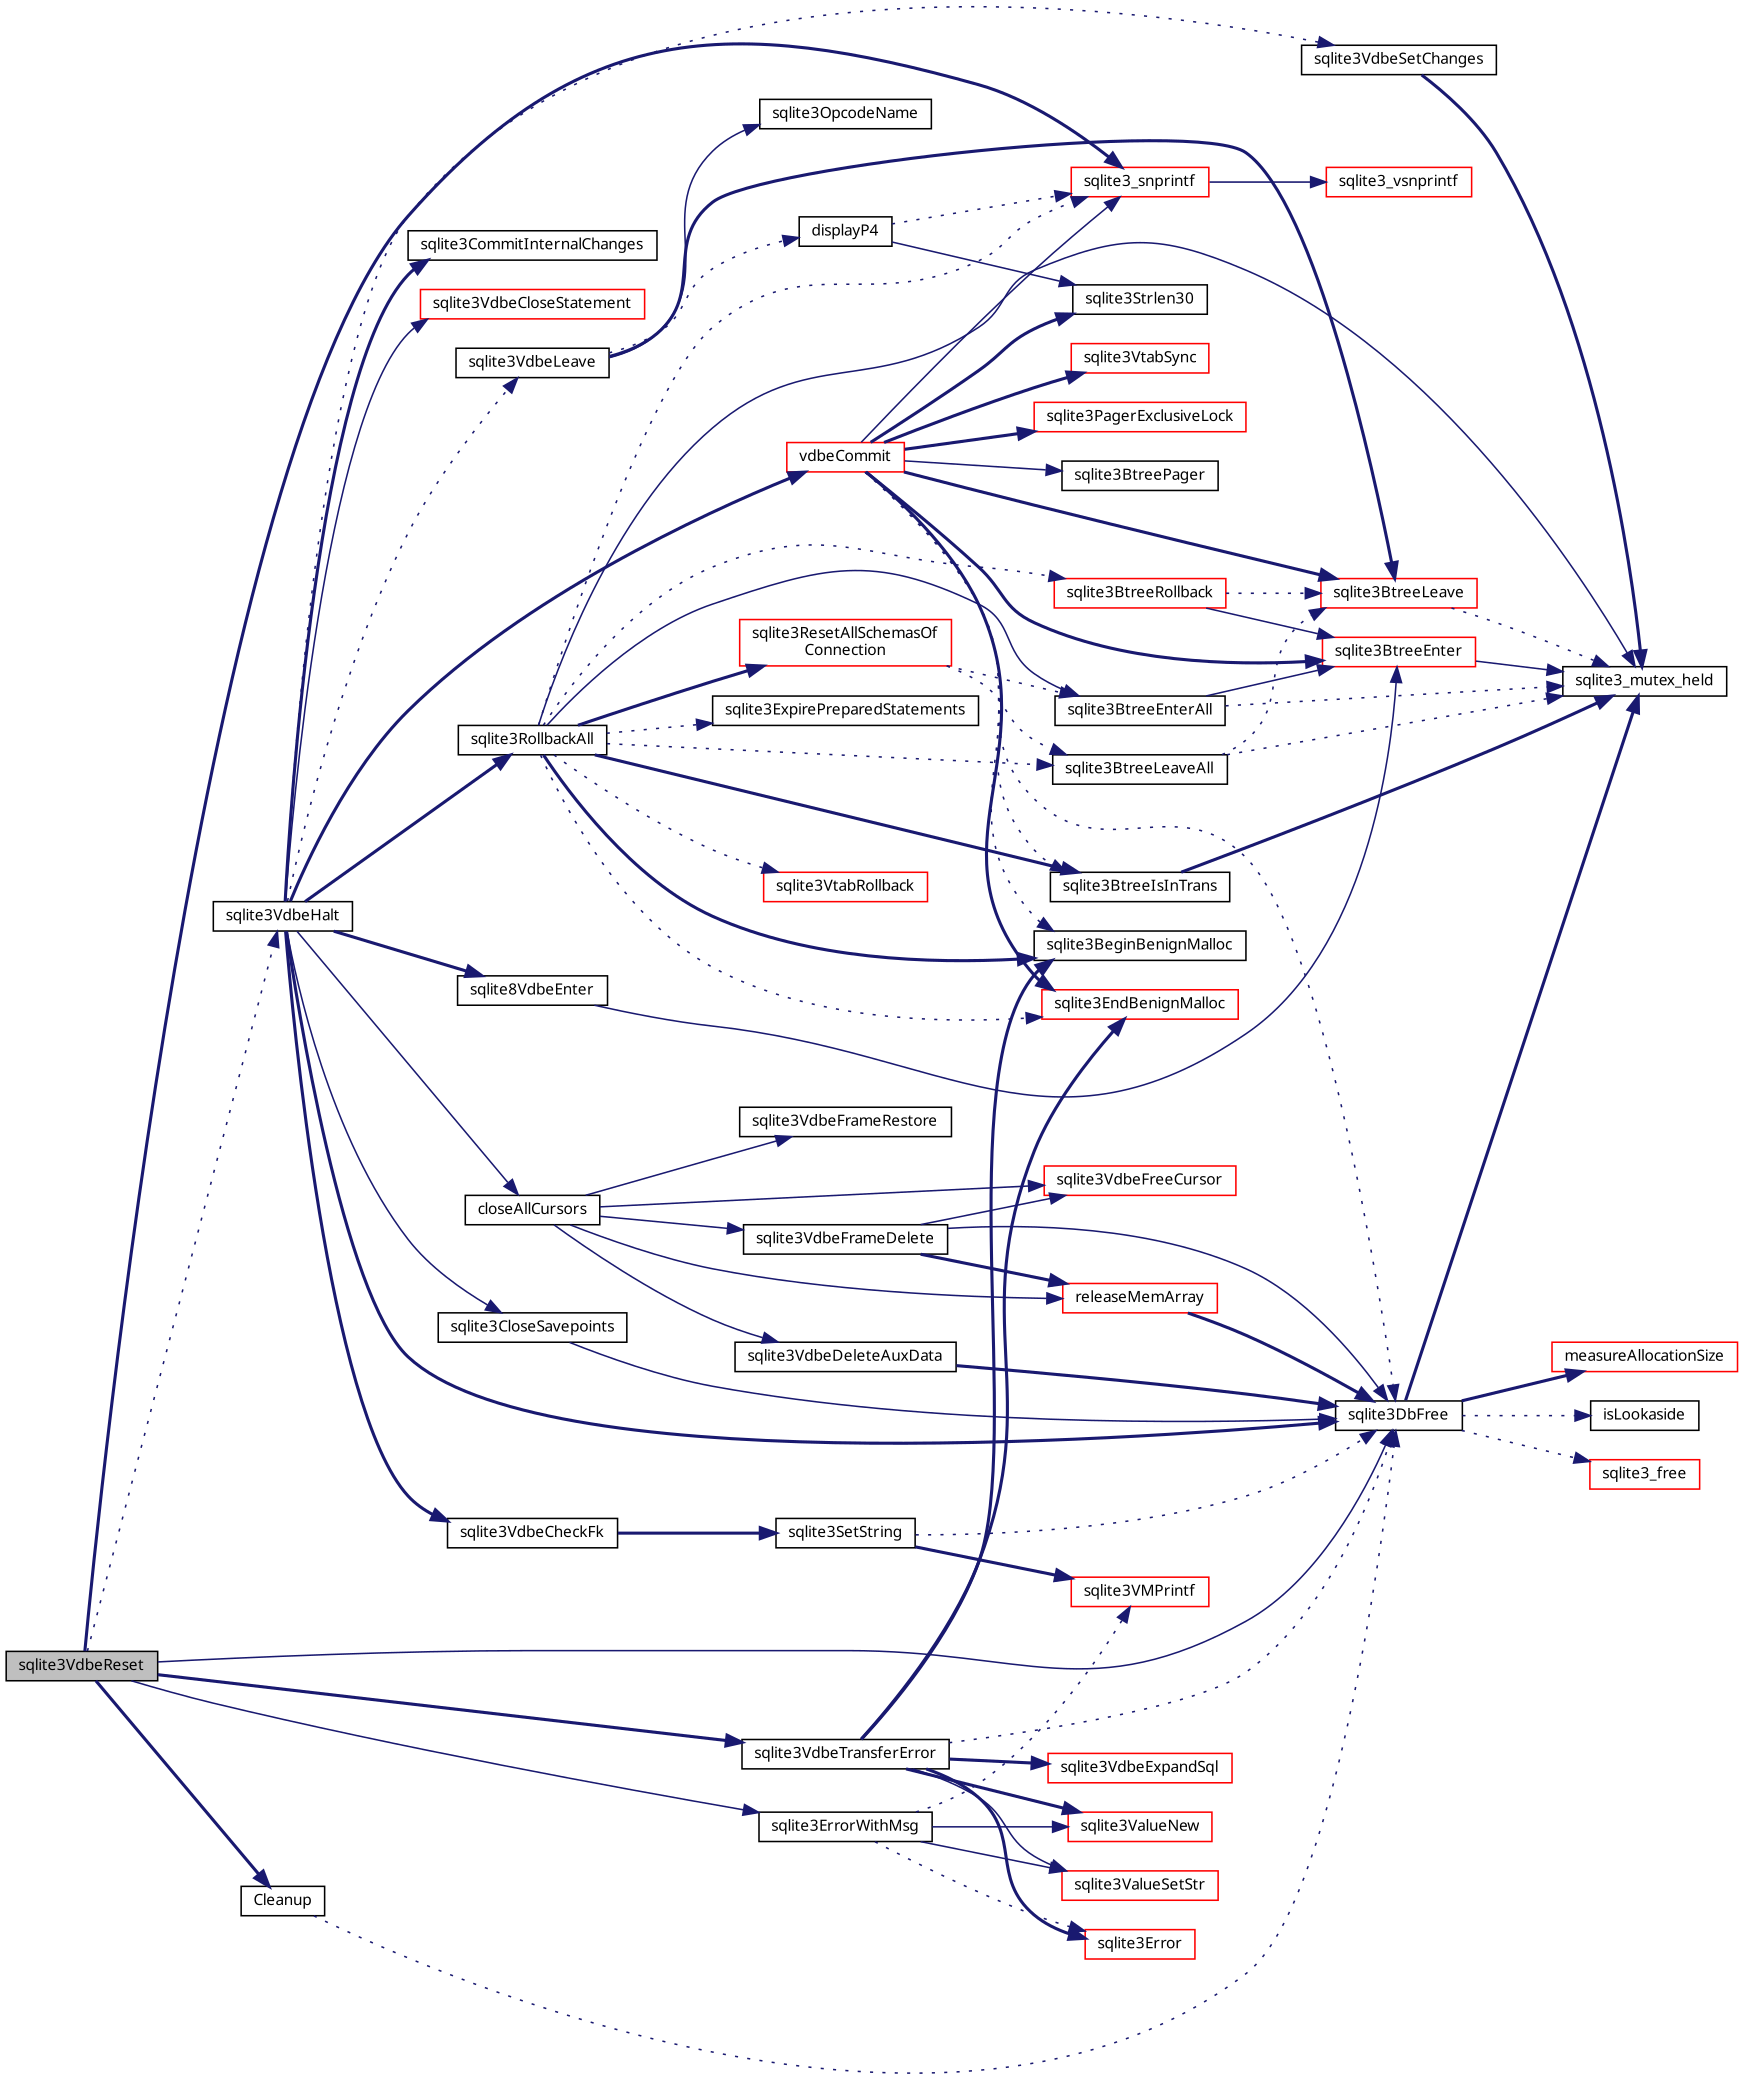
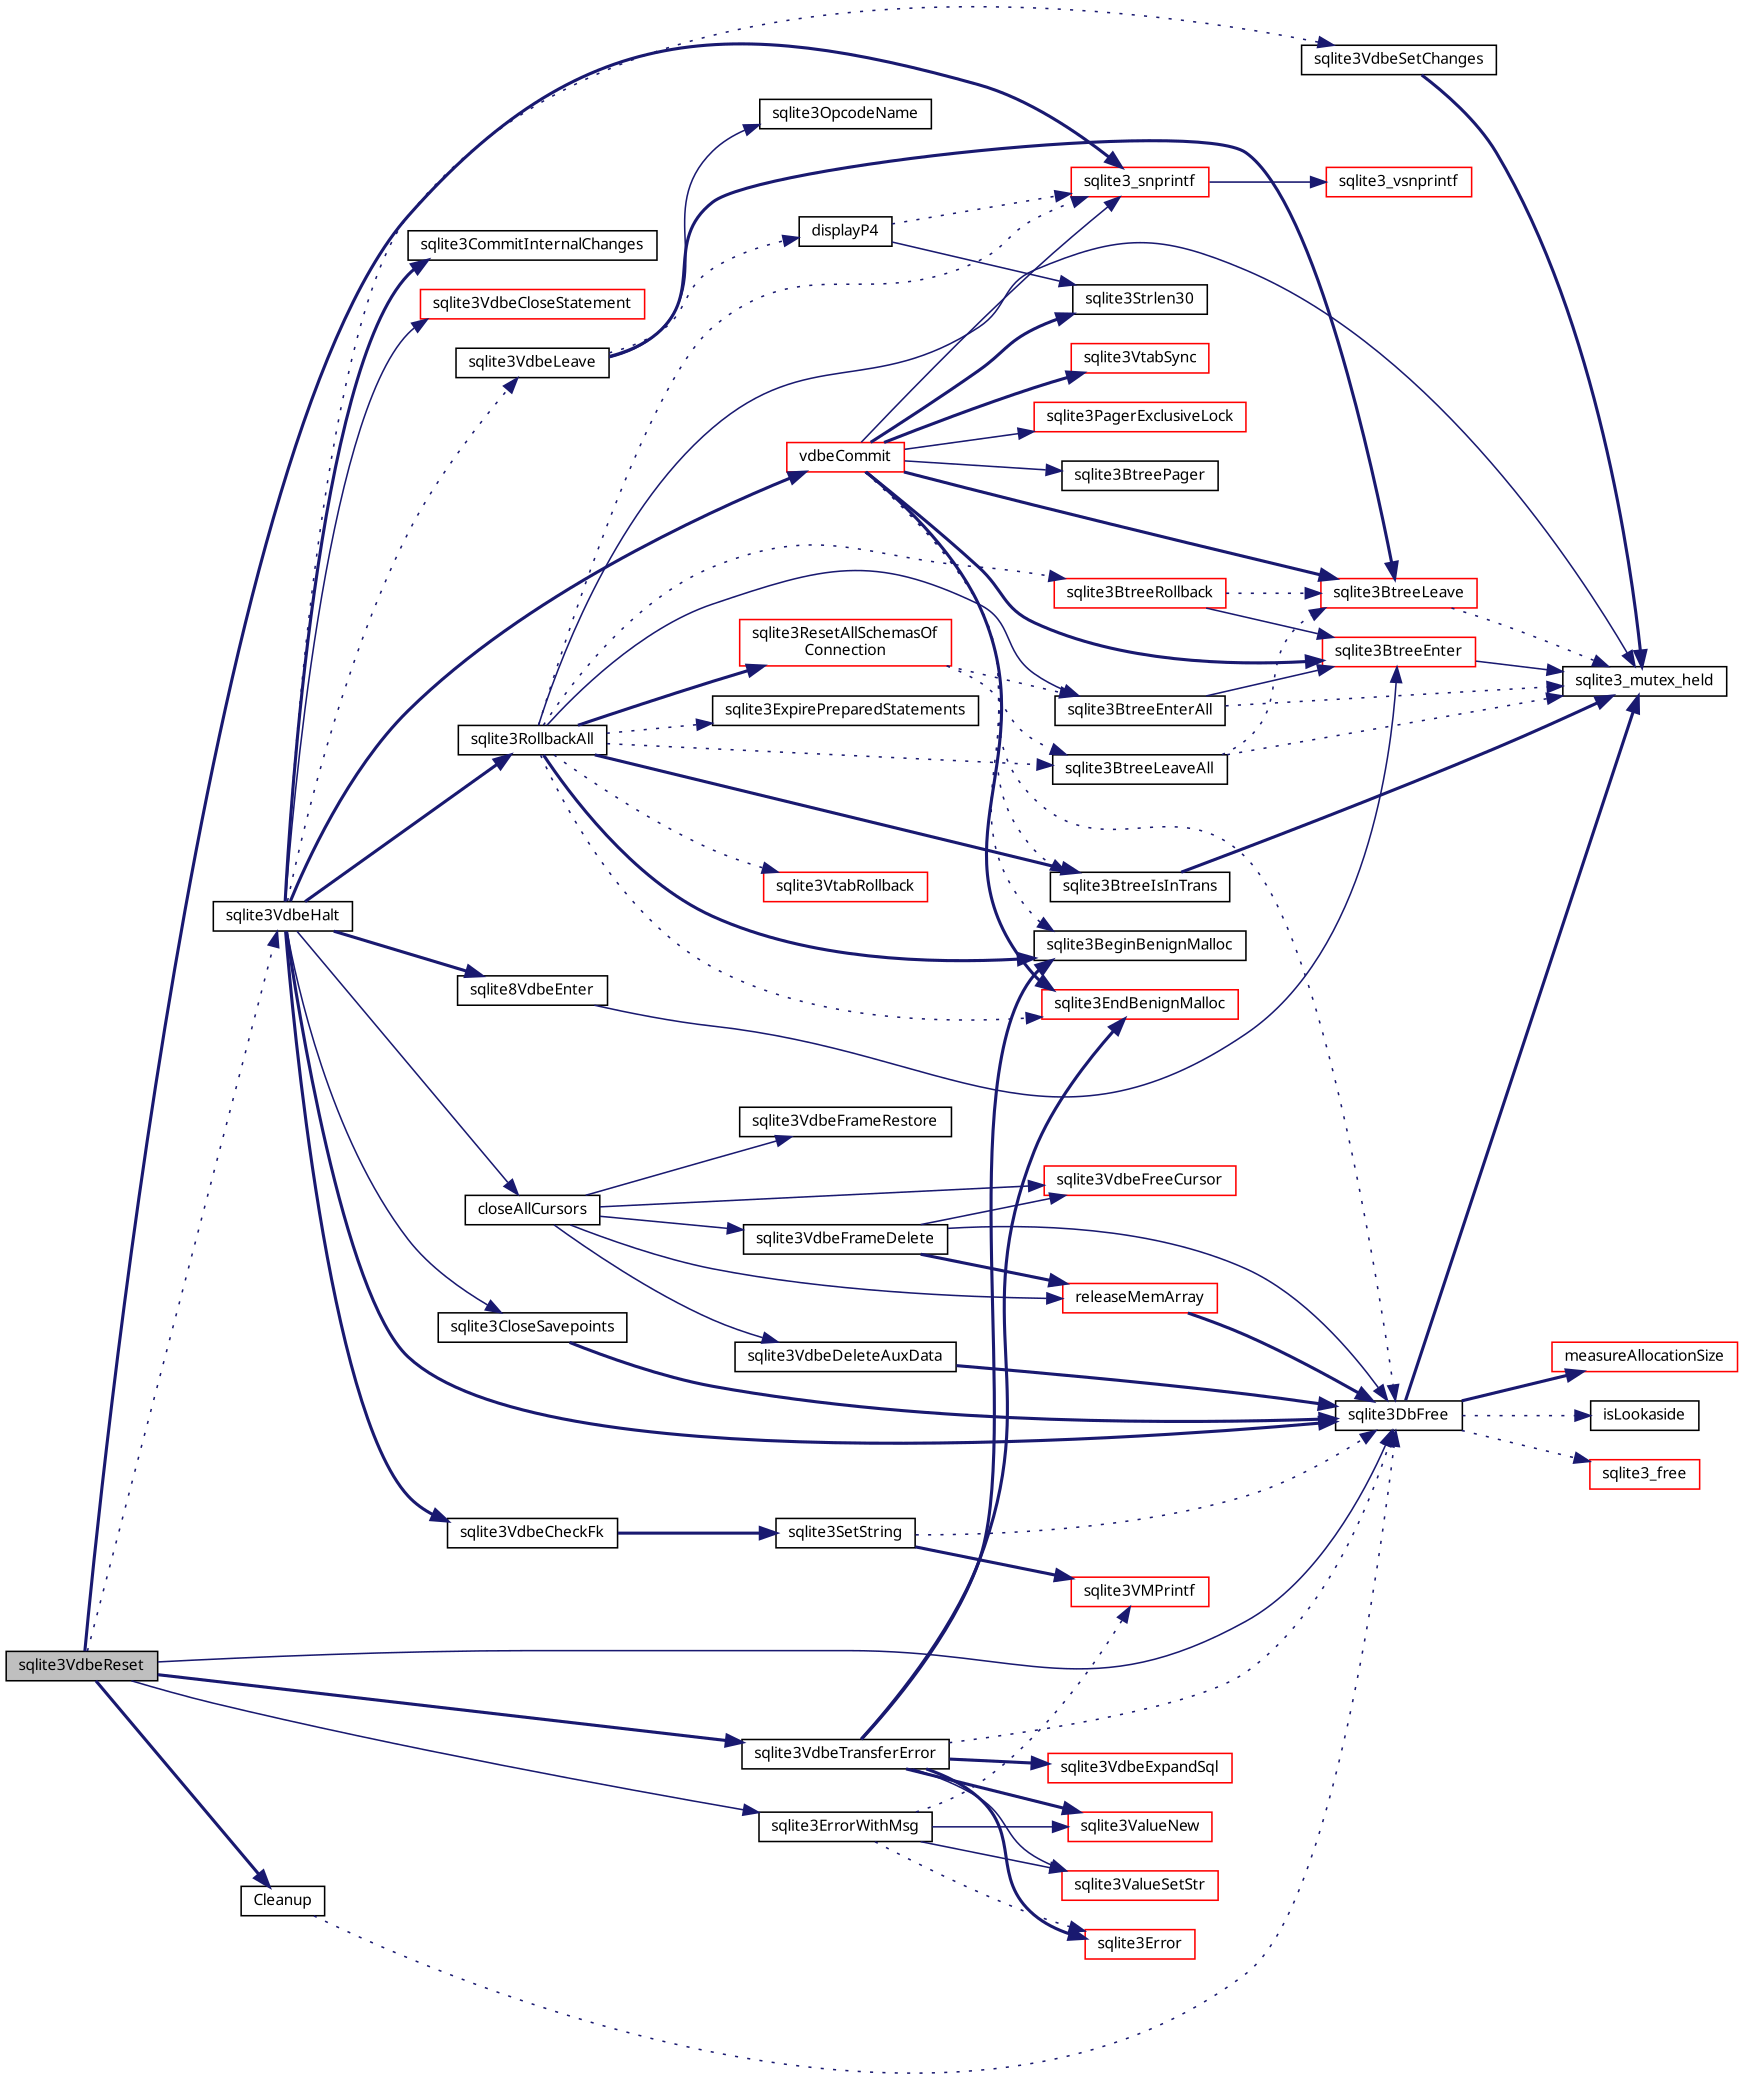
(962, 441) -> (962, 441)
(941, 1413) -> (941, 1413)
